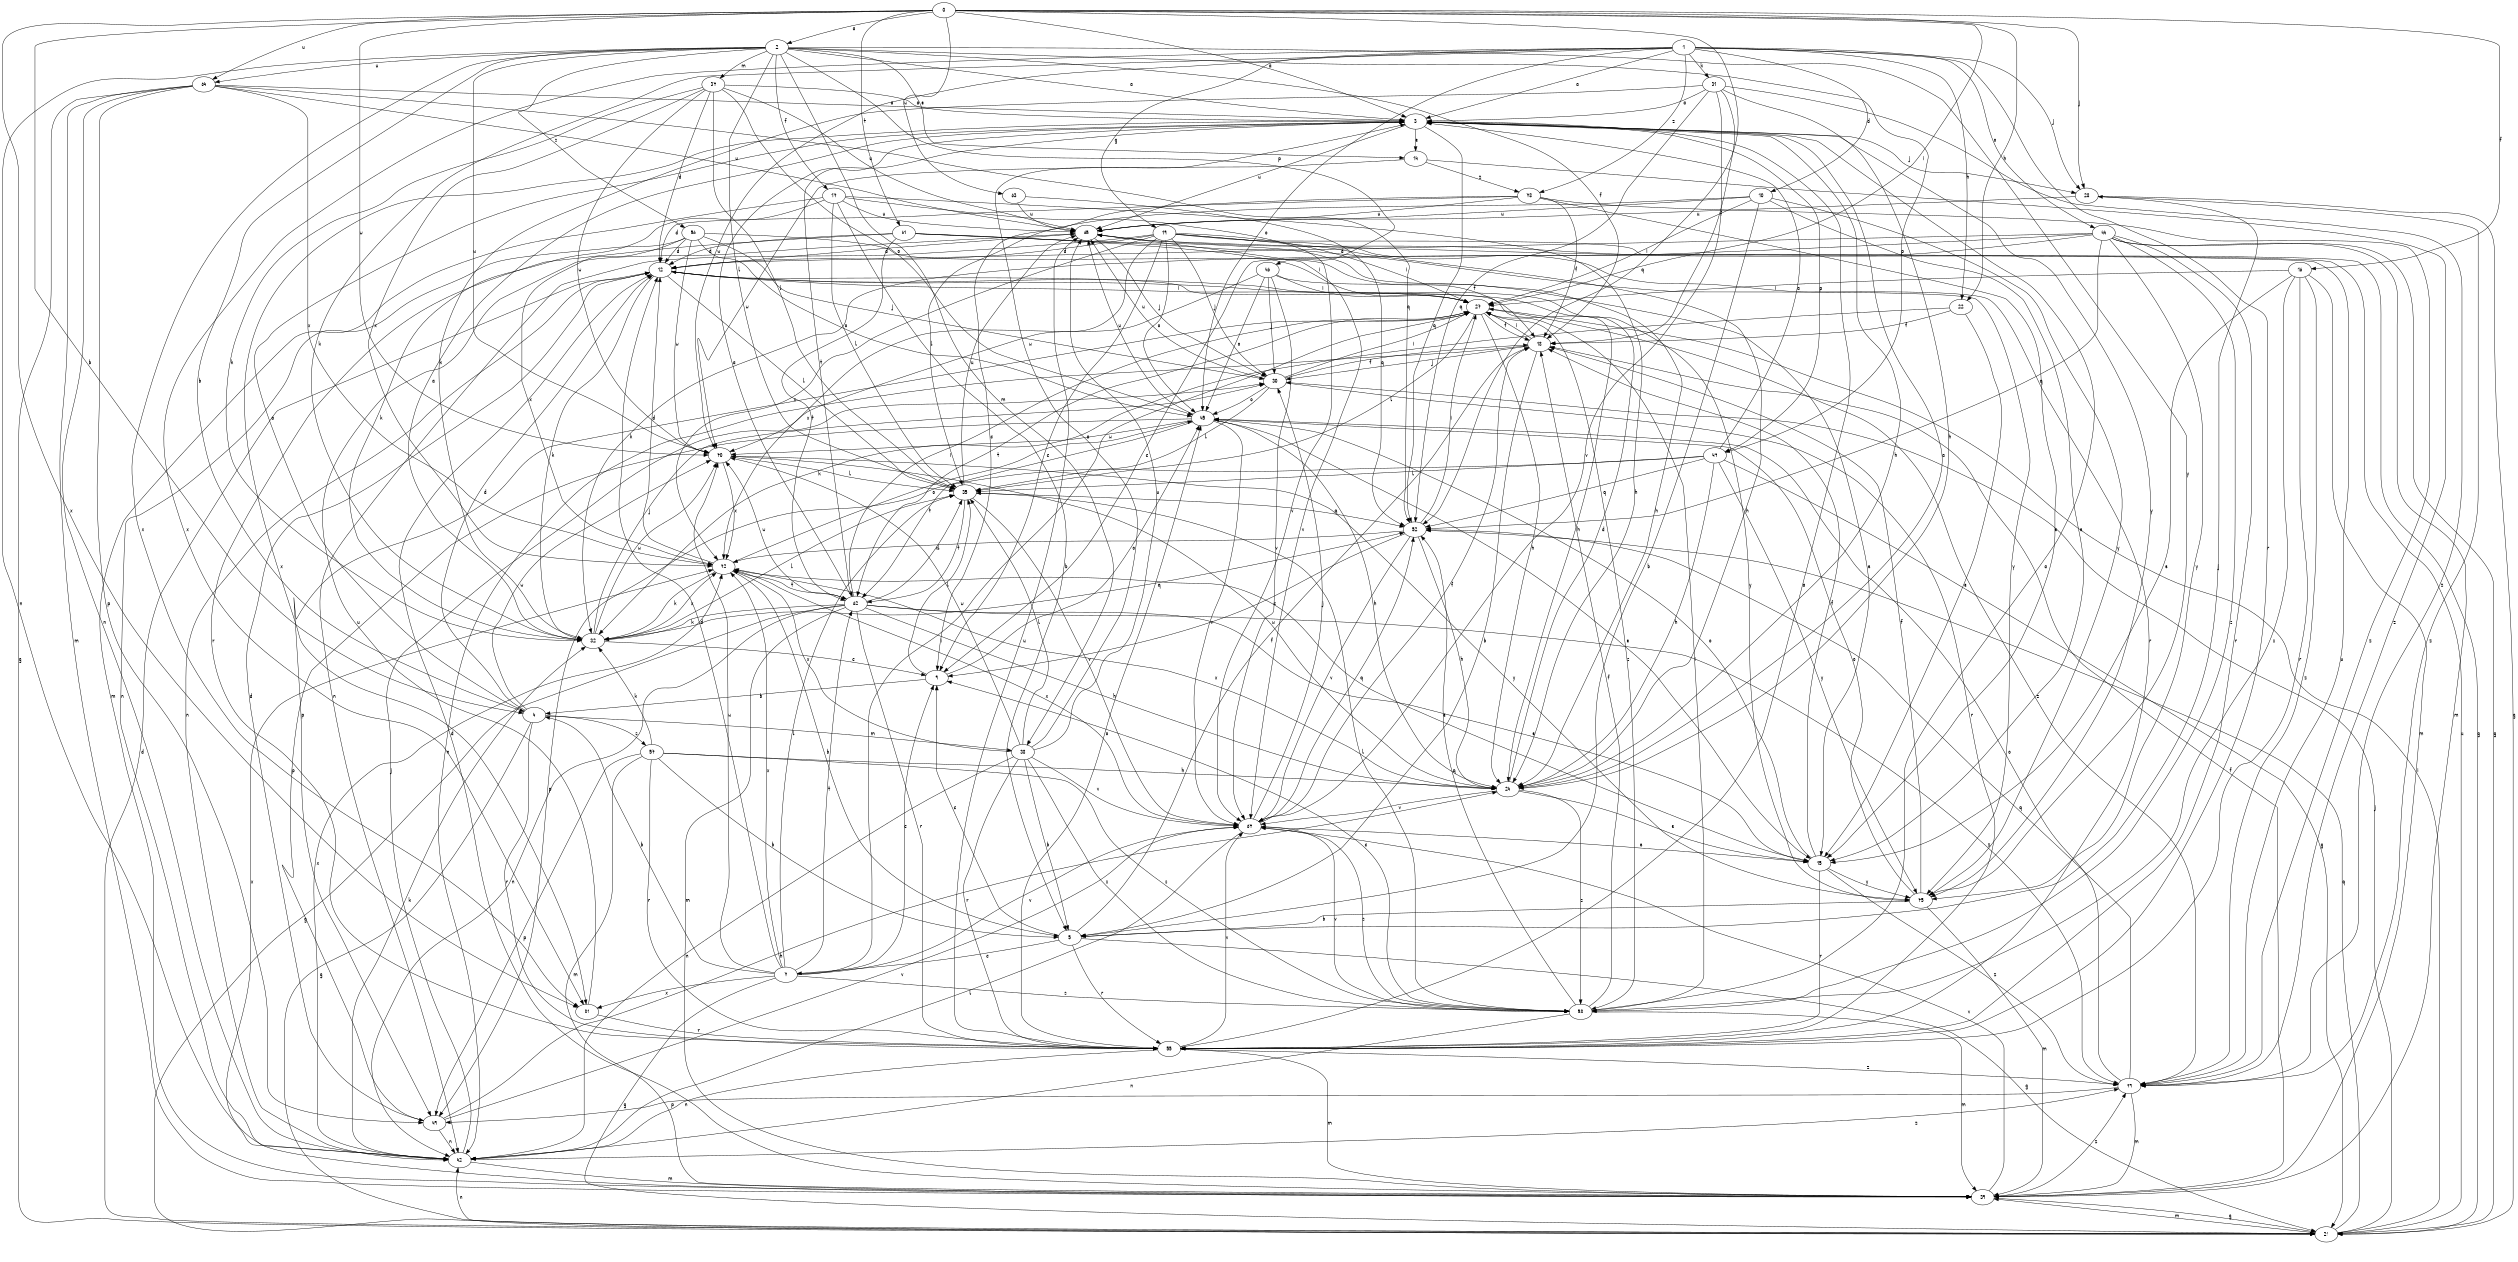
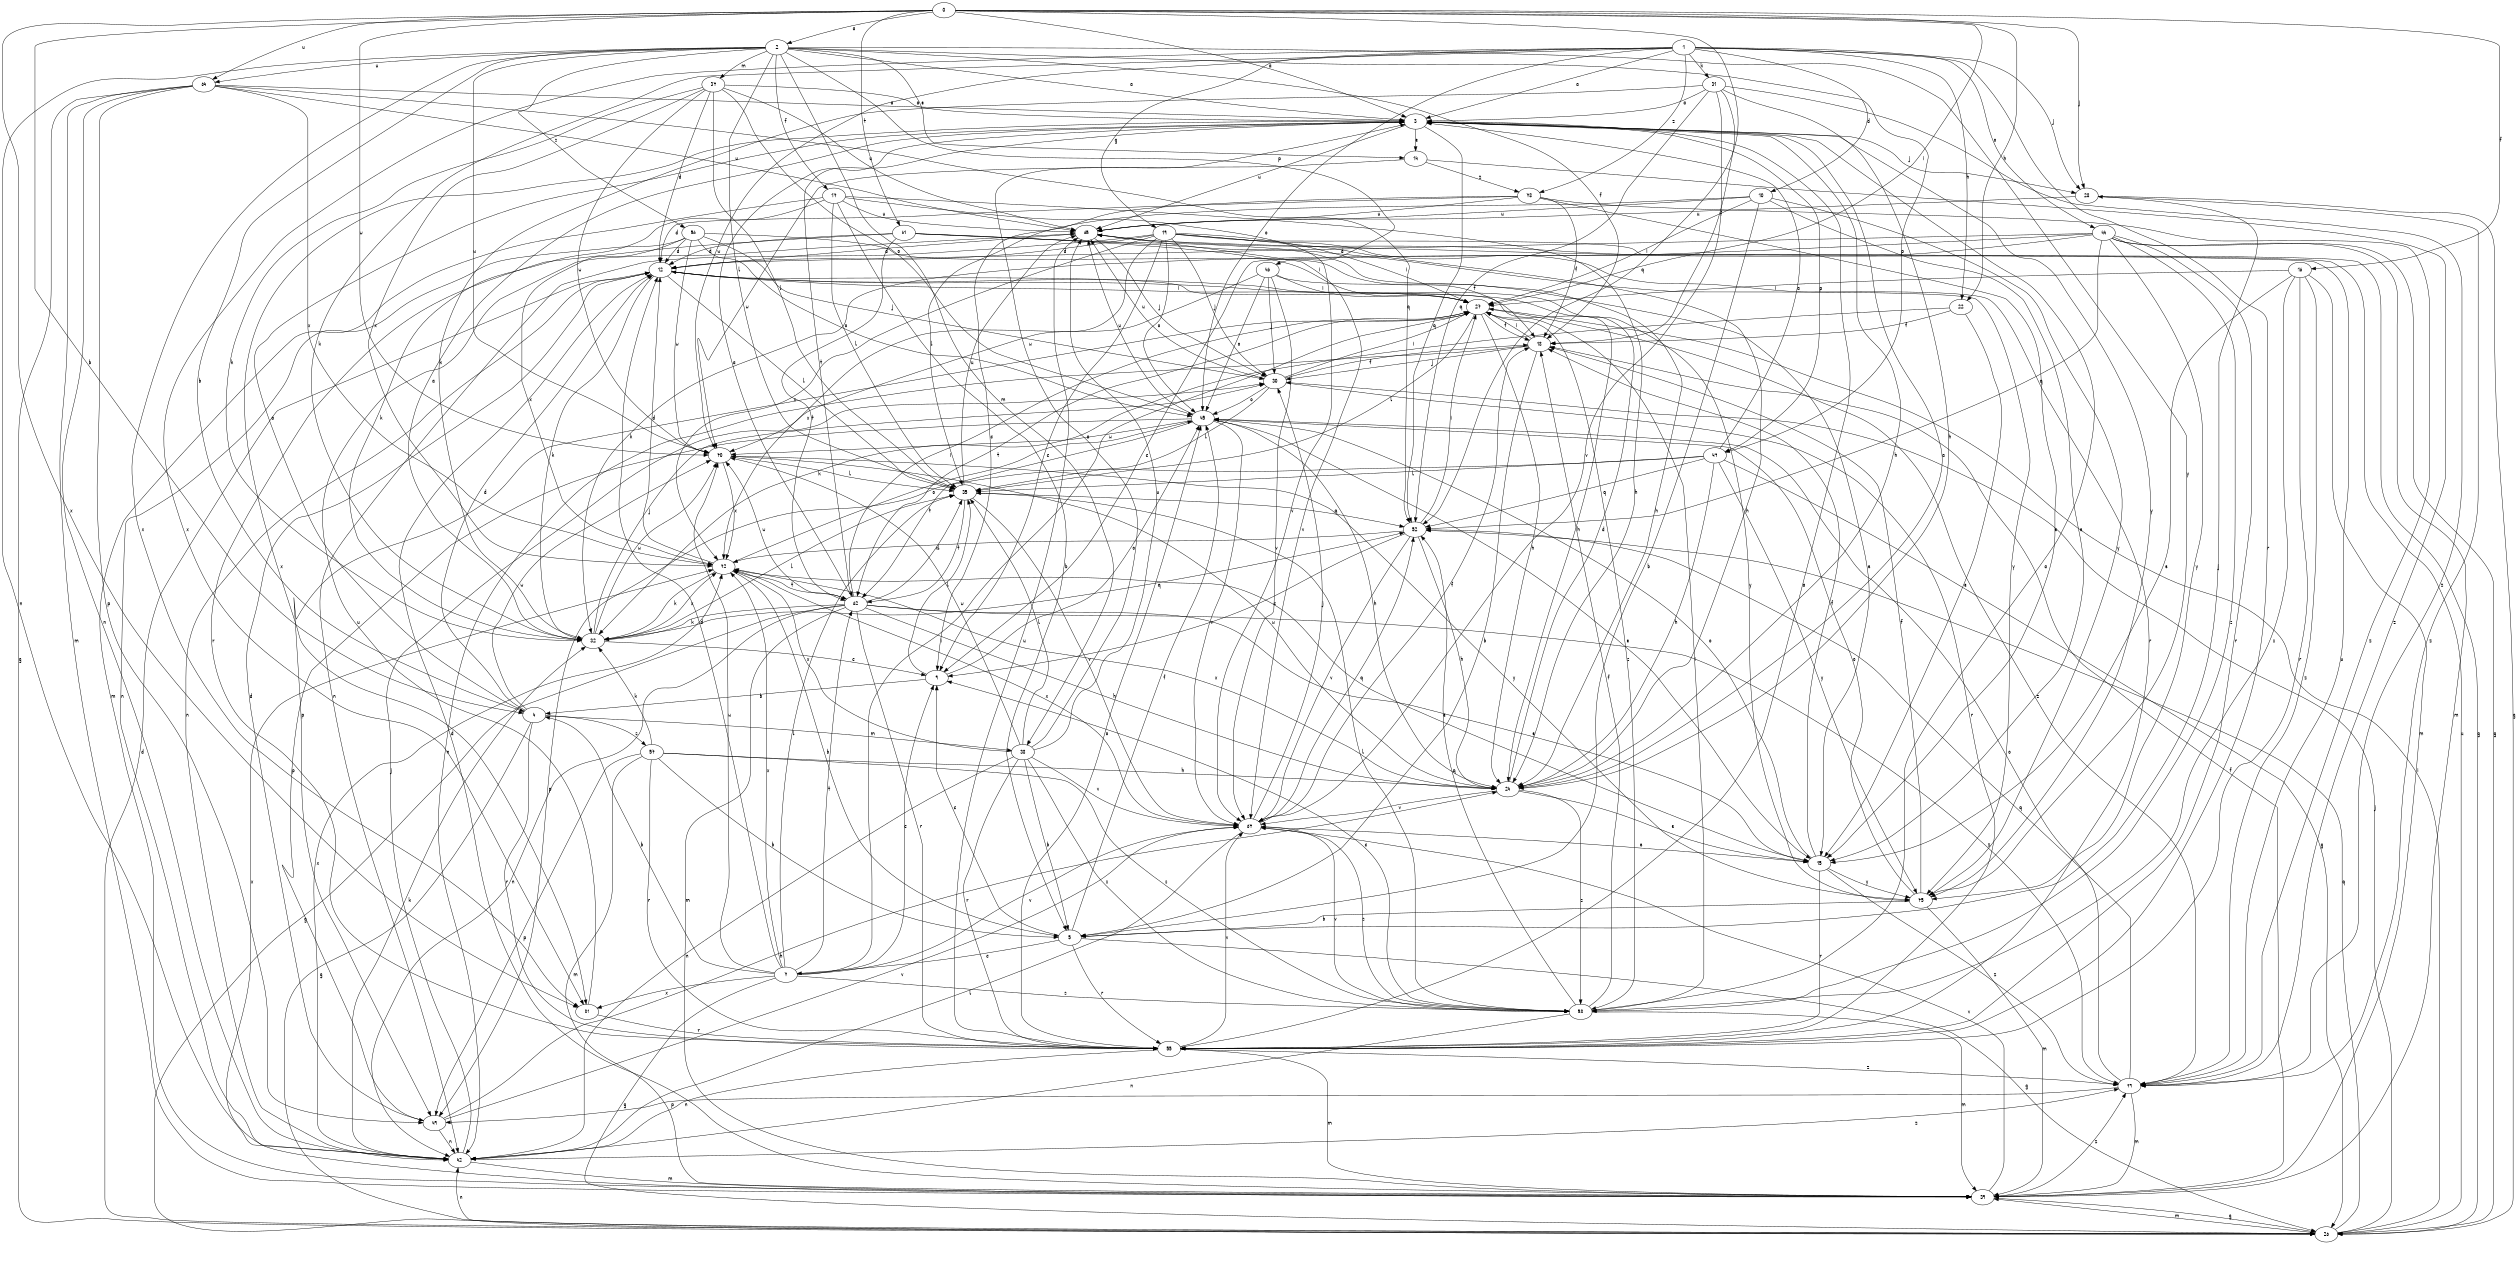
(1014, 196) -> none
(1267, 638) -> (1159, 681)
(2326, 1234) -> (2326, 1234)
